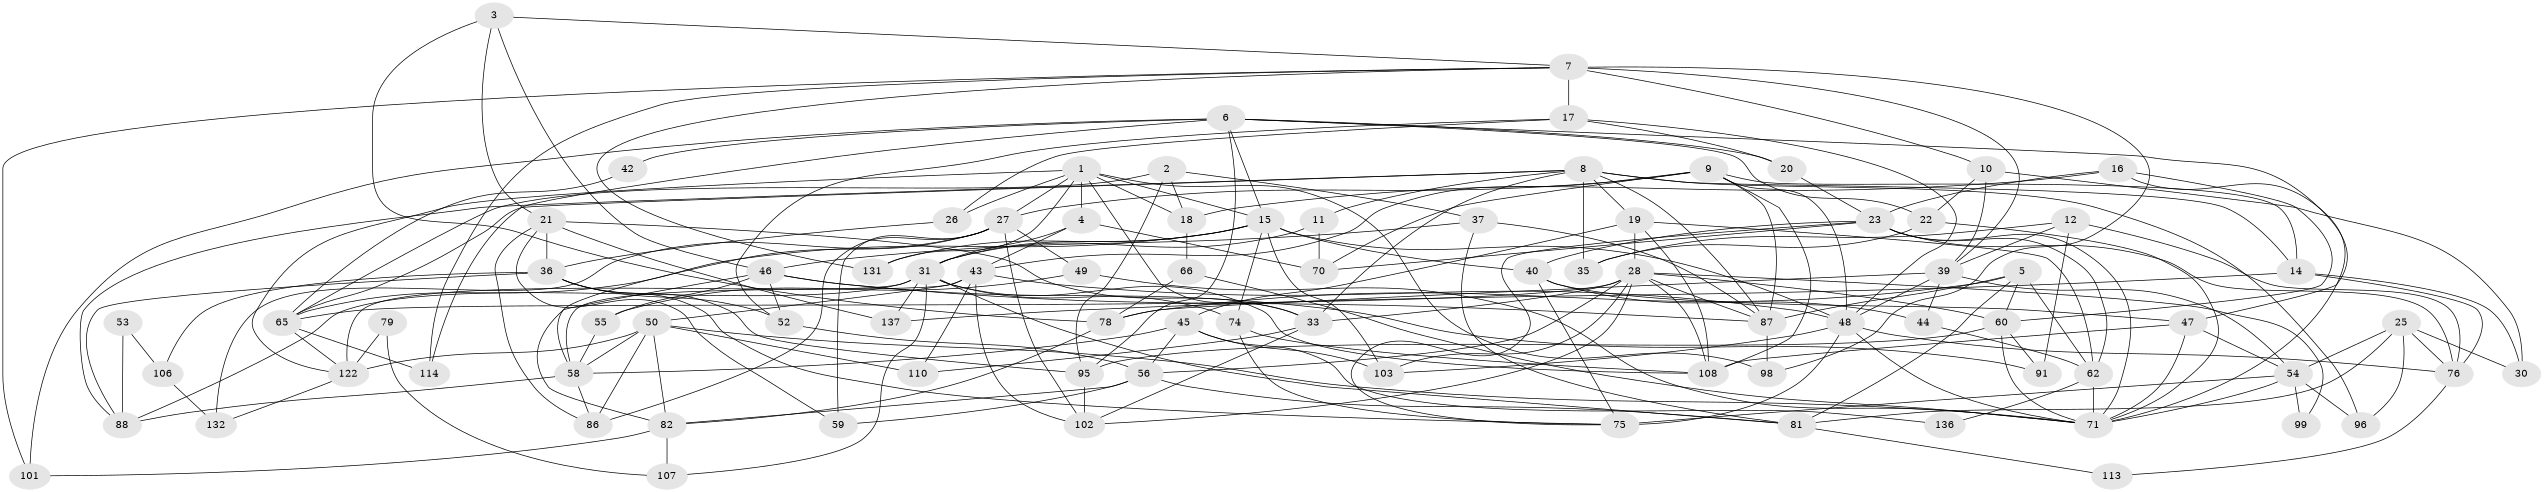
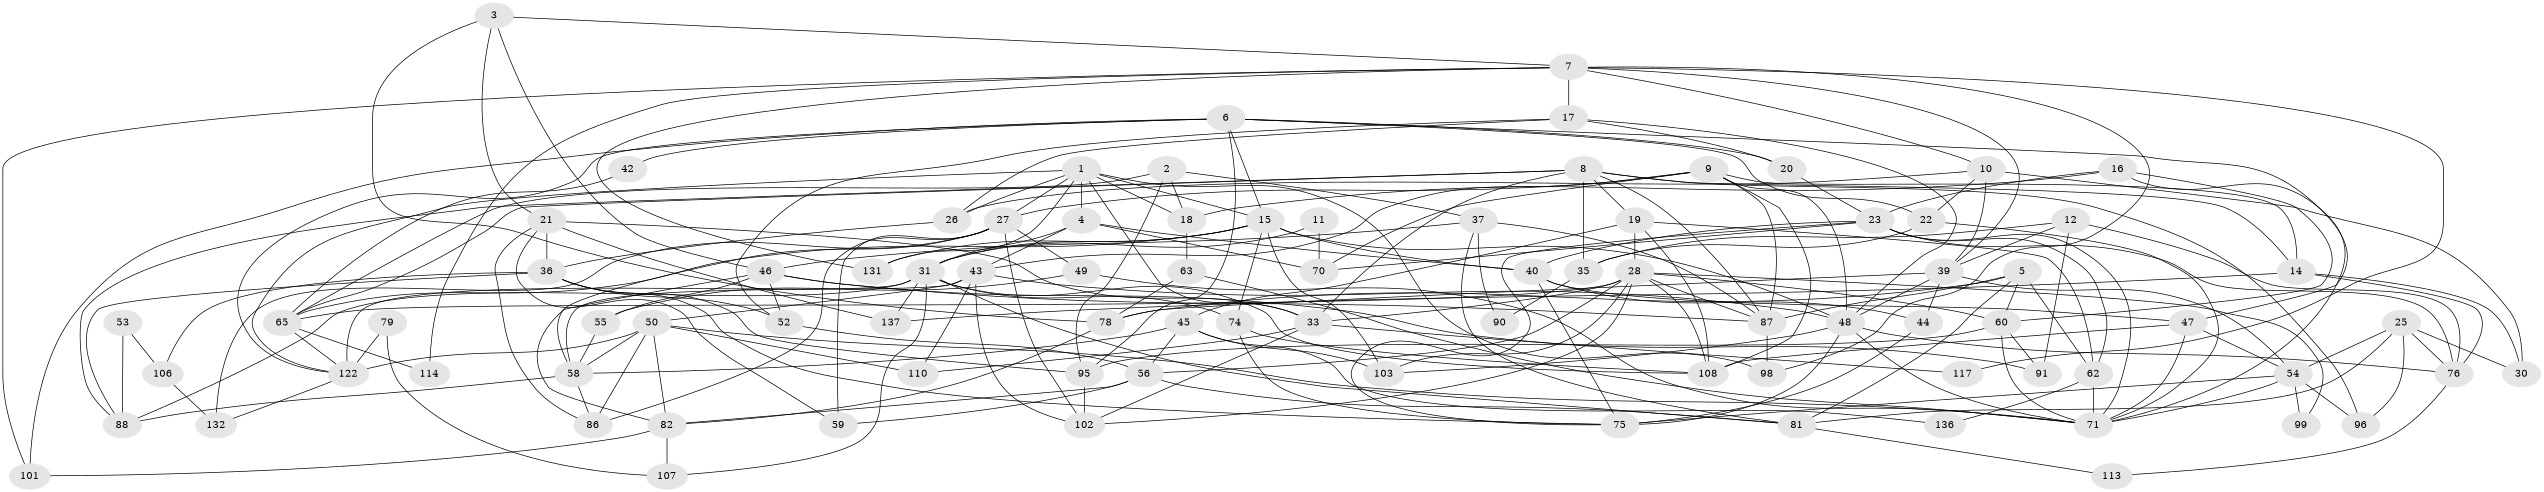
(773, 165) -> (582, 175)
none -> (1466, 182)
(1466, 183) -> none
none -> (1307, 250)
(1187, 272) -> (1187, 272)
none -> (1500, 323)
(2011, 345) -> (1796, 394)
none -> (1963, 374)
